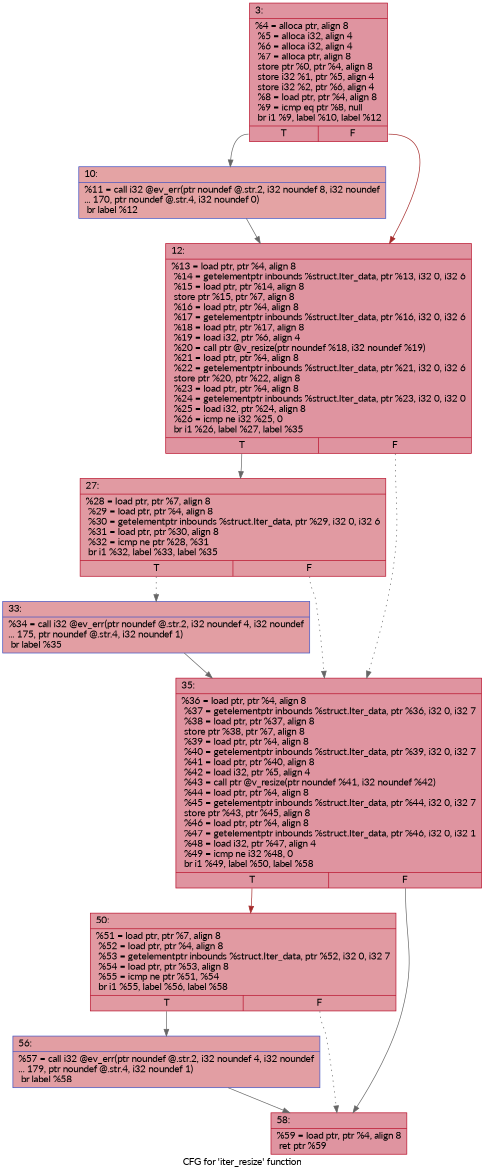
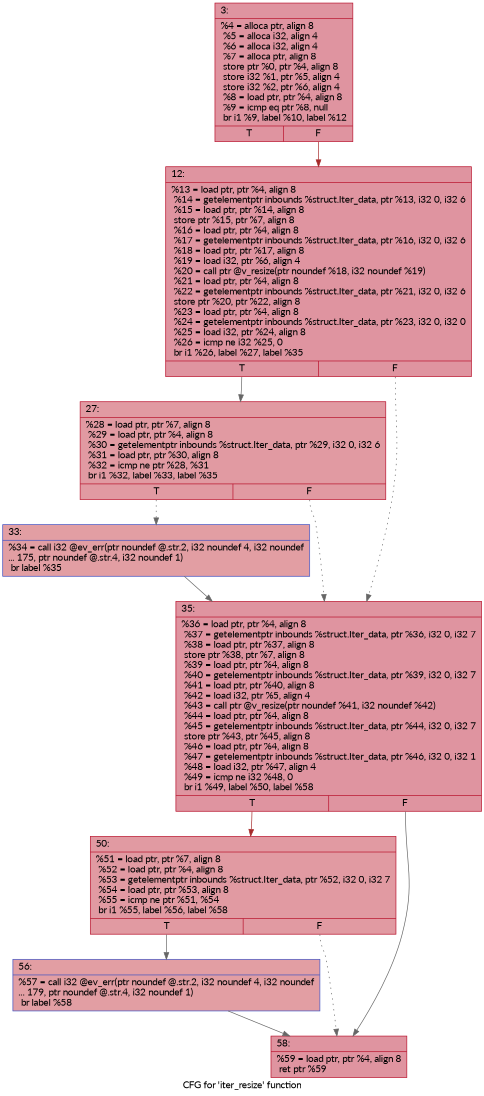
(232, 193) -> none
